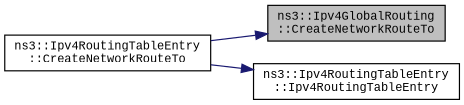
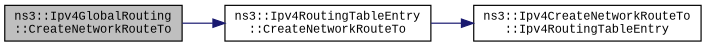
(233, 38) -> (198, 23)
(356, 82) -> (587, 23)
